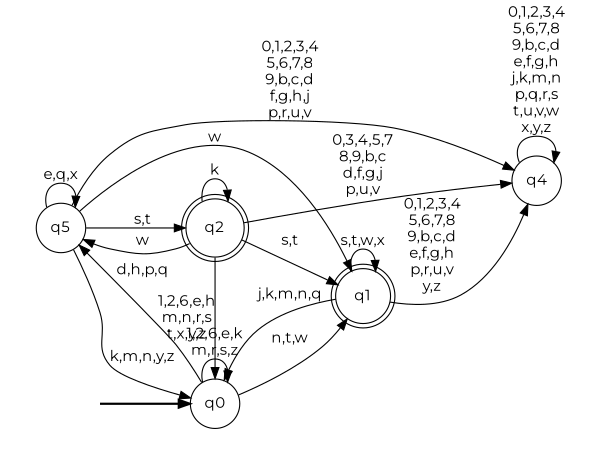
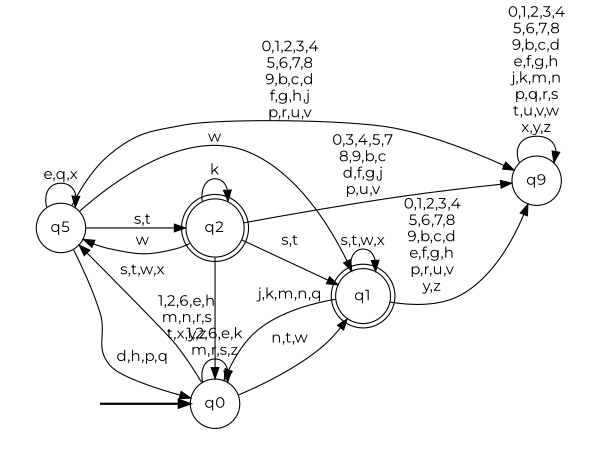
(537, 181) -> (537, 181)
(143, 270) -> (143, 270)
(143, 357) -> (143, 357)
